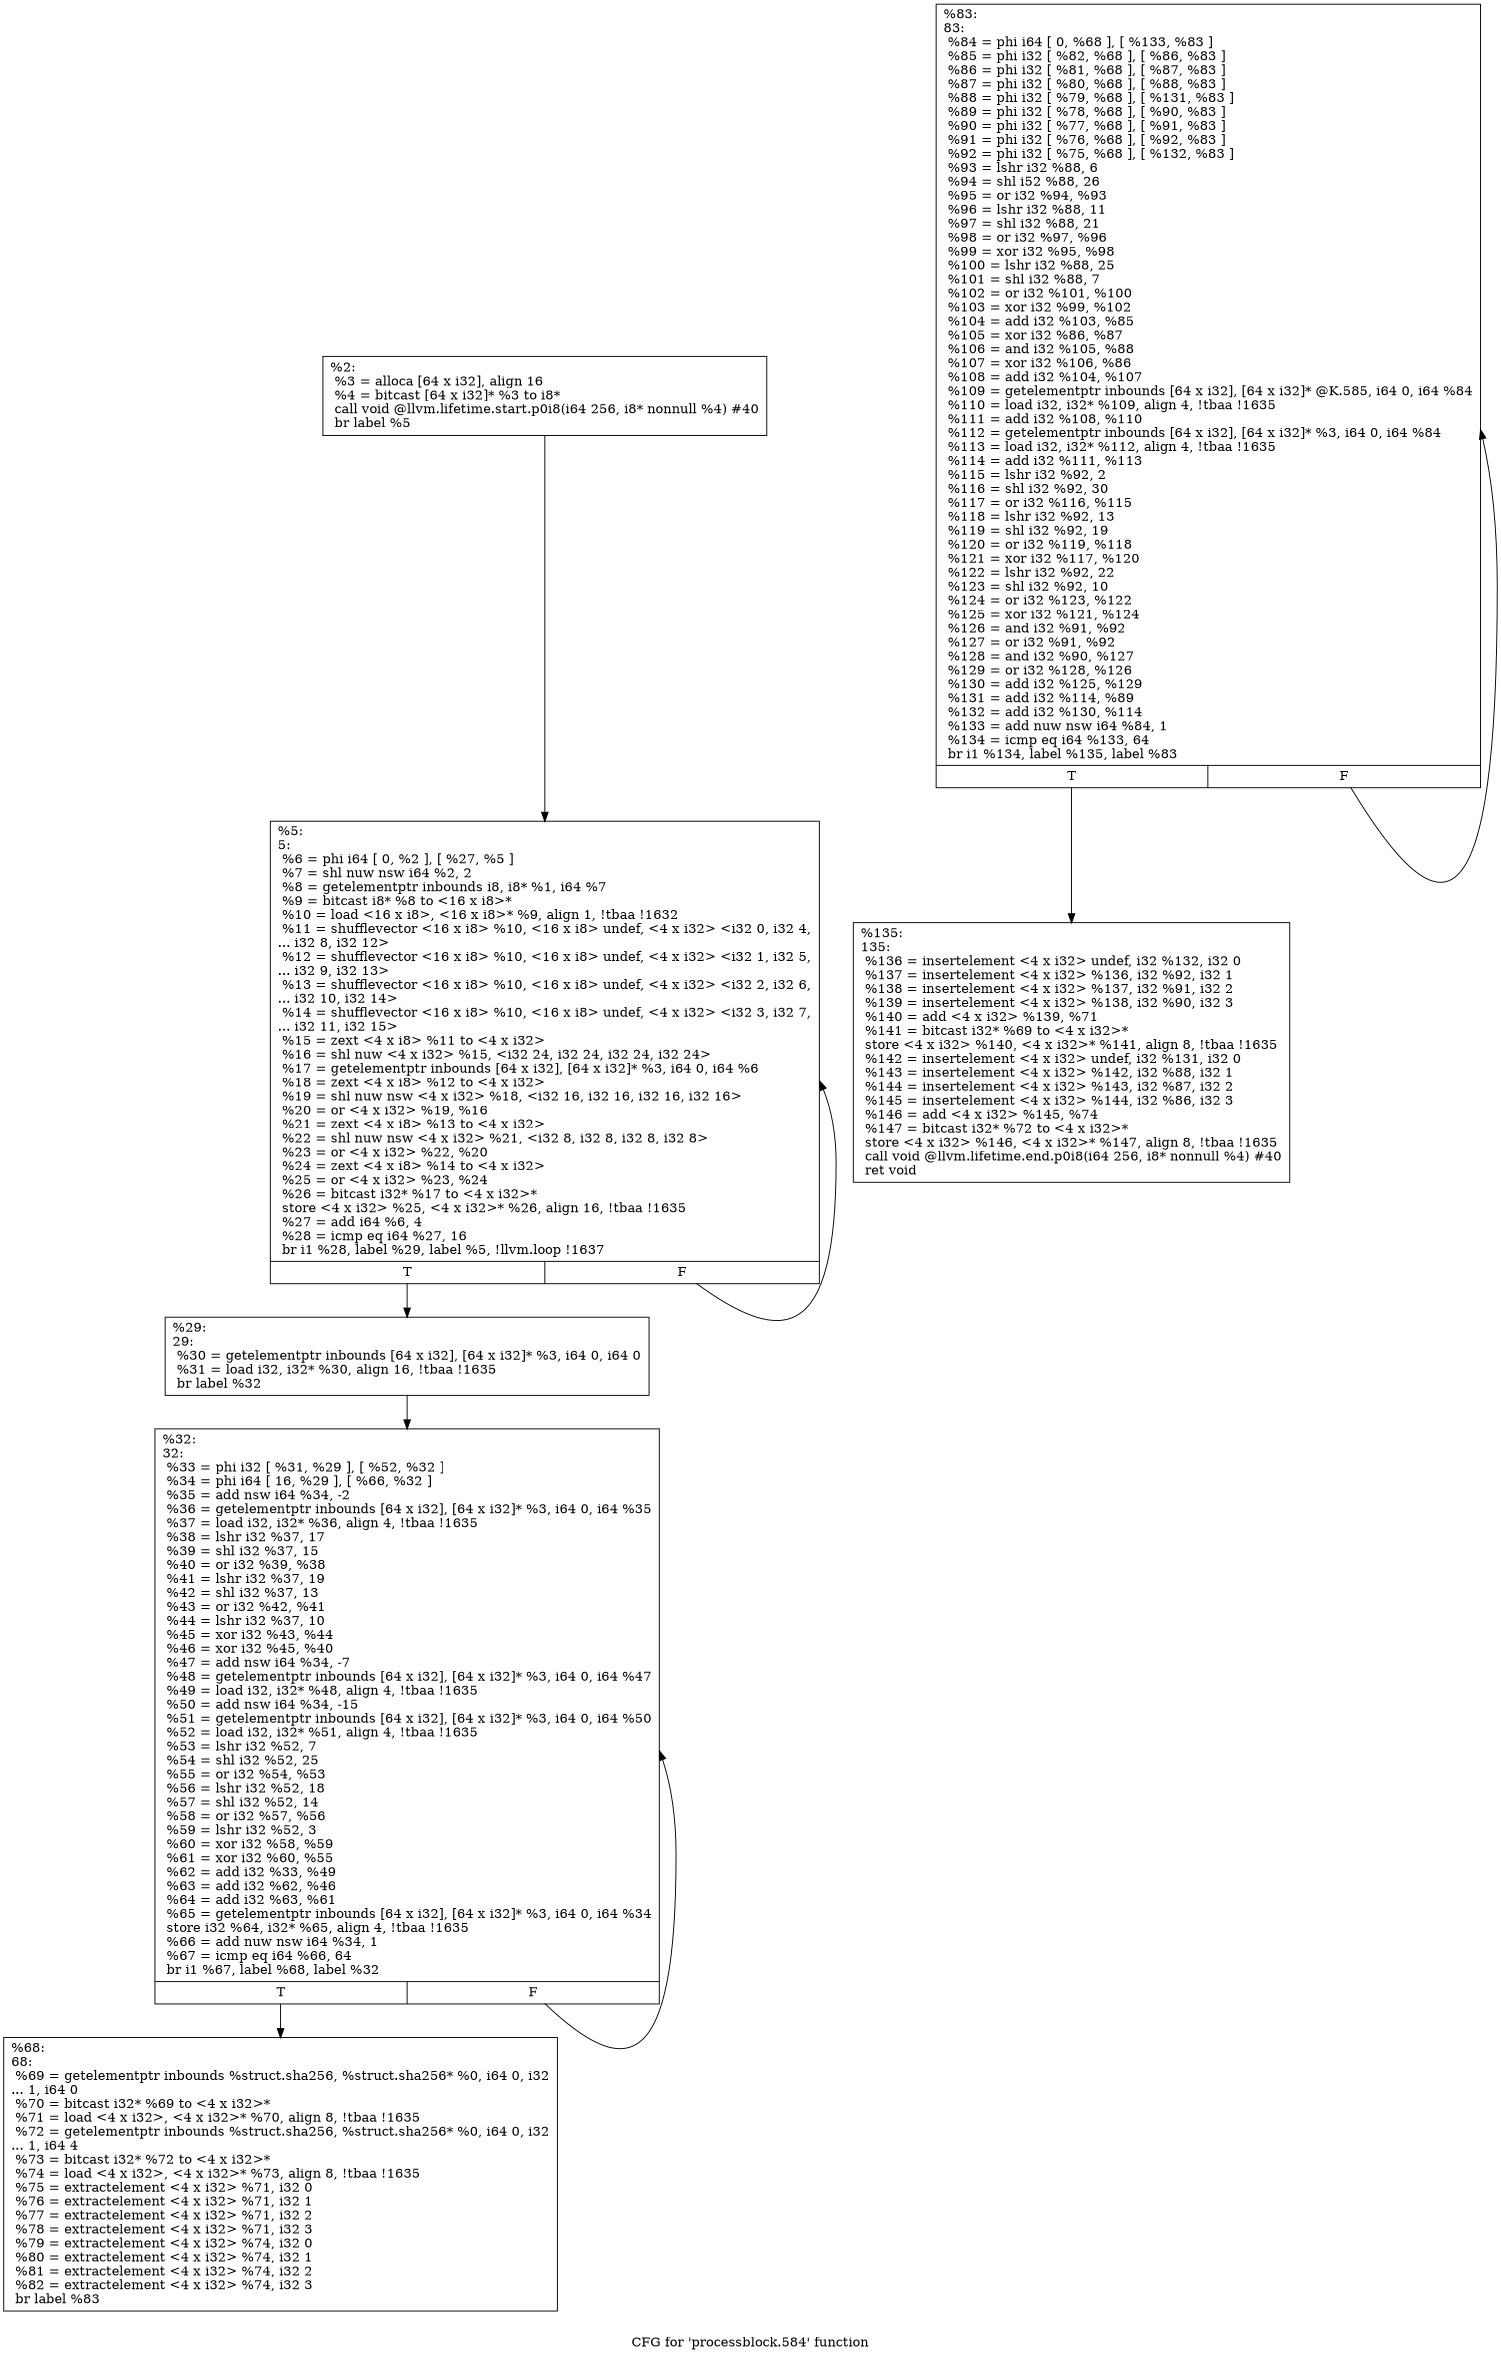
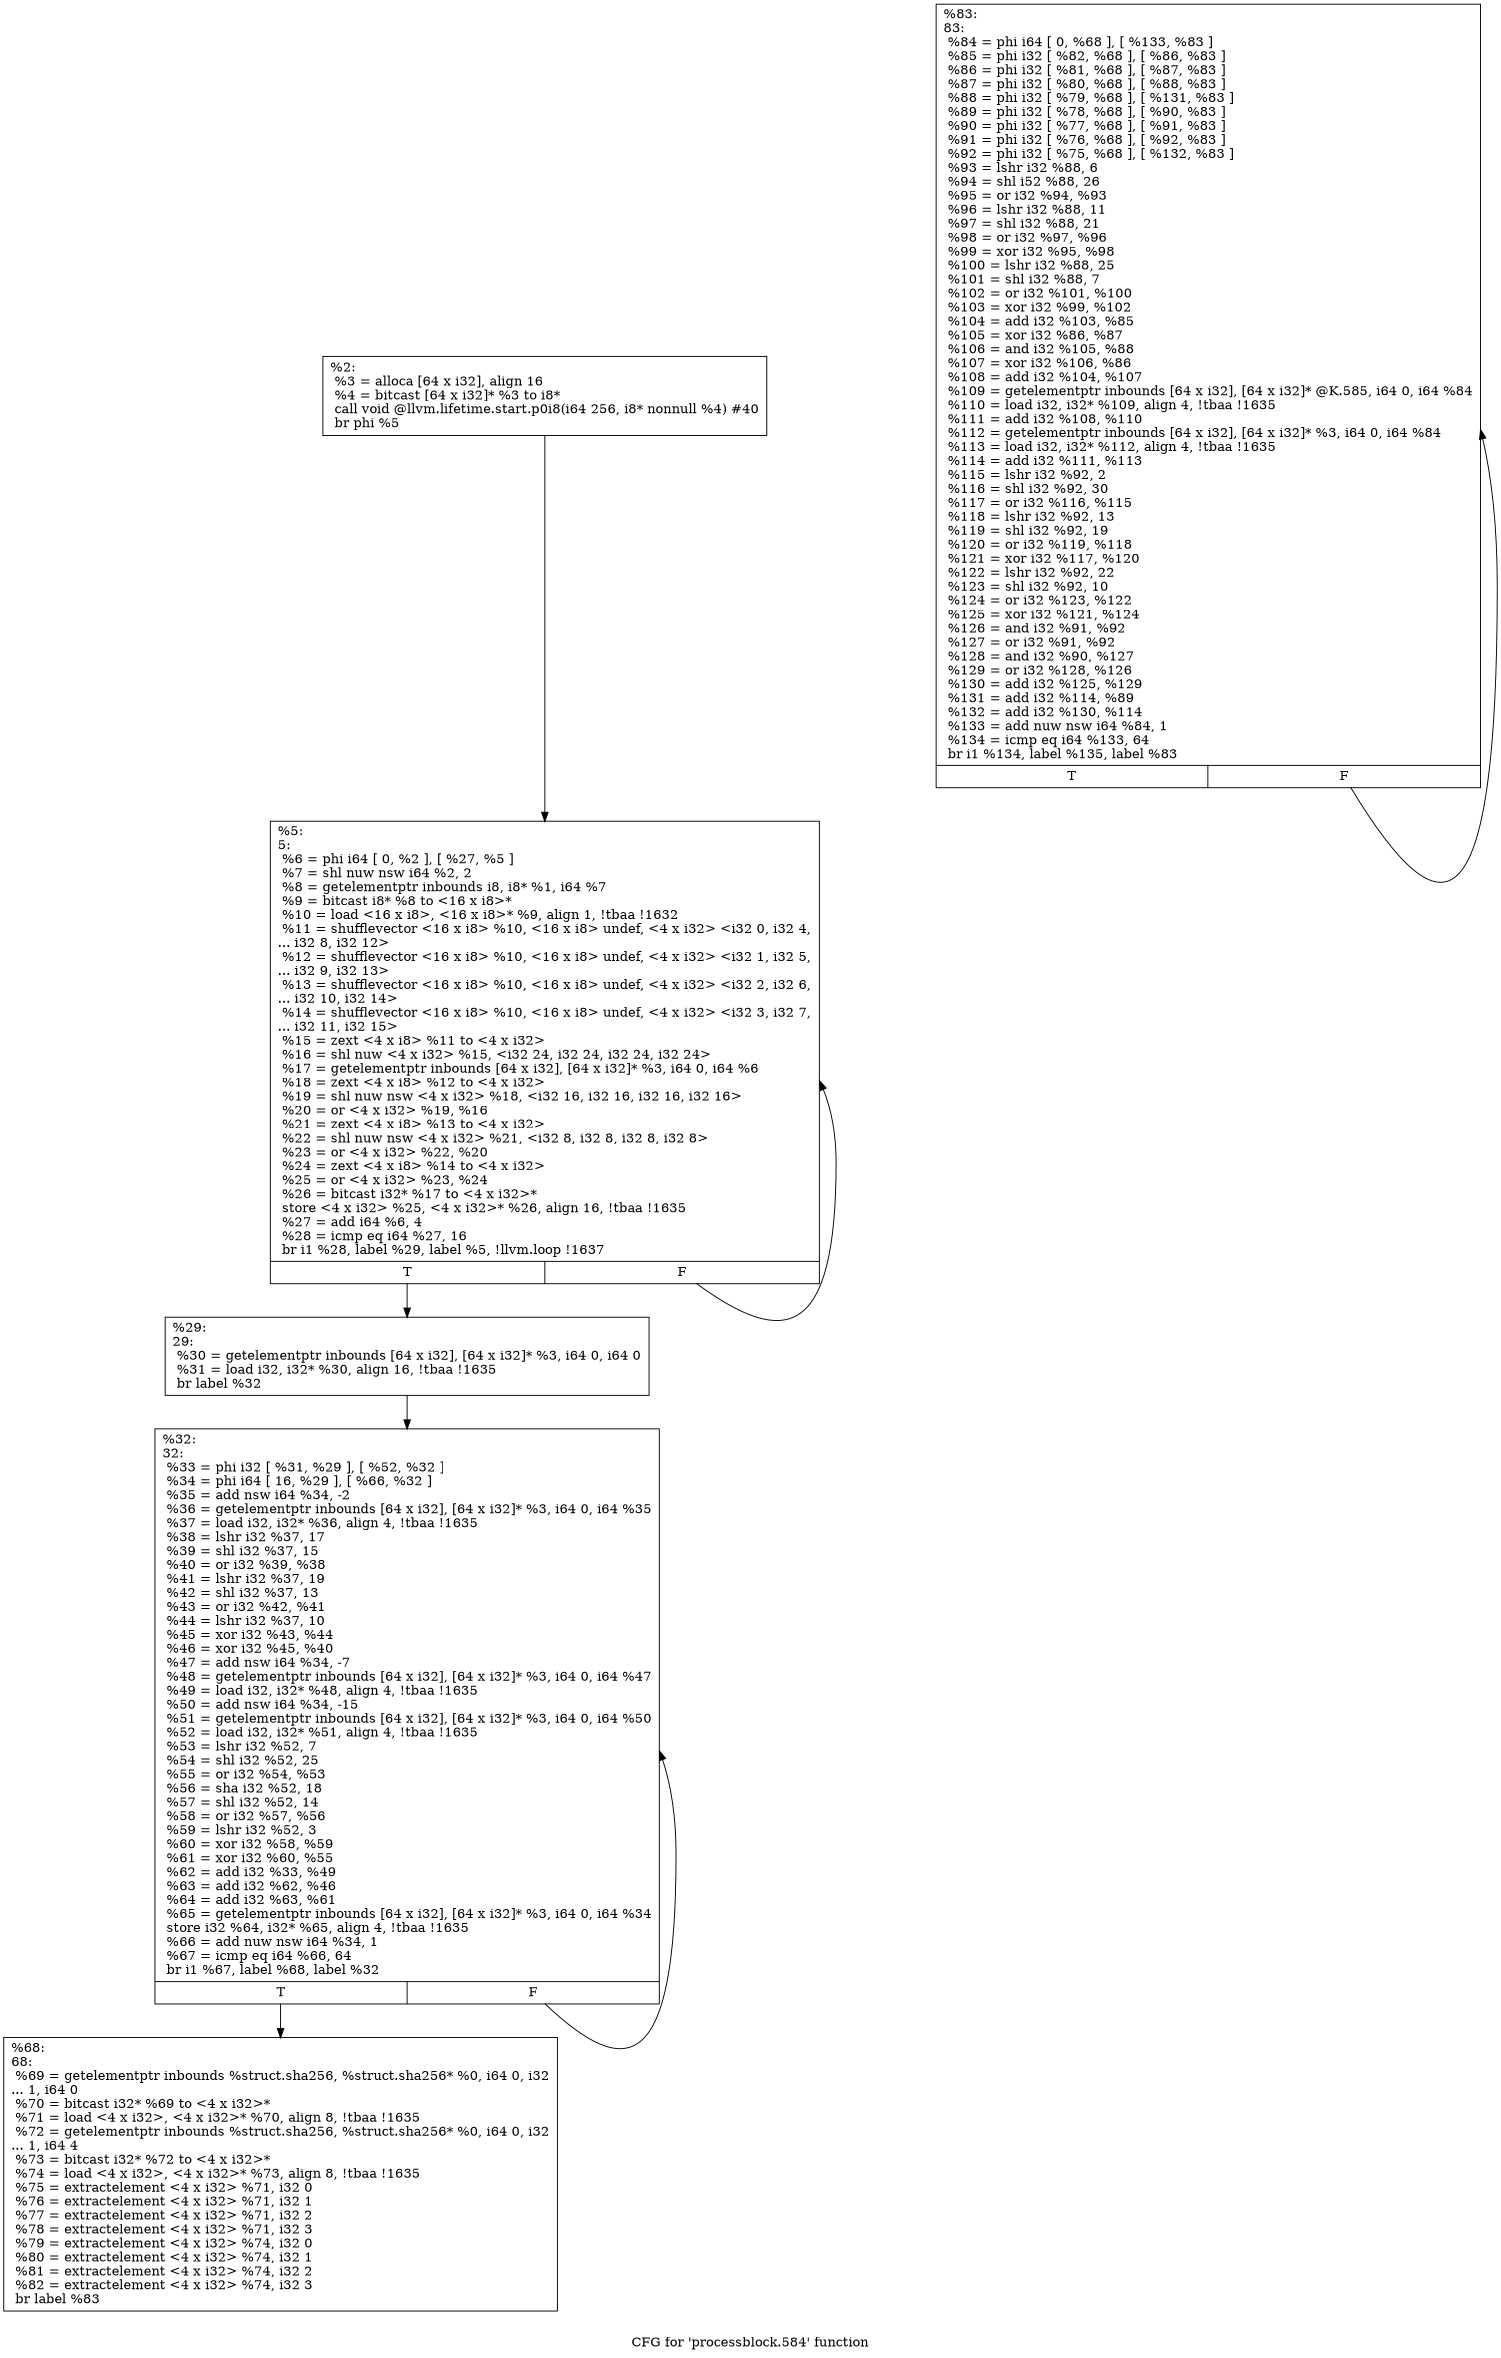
(371, 423) -> (365, 423)
(1072, 1052) -> none
(244, 1789) -> (242, 1789)
